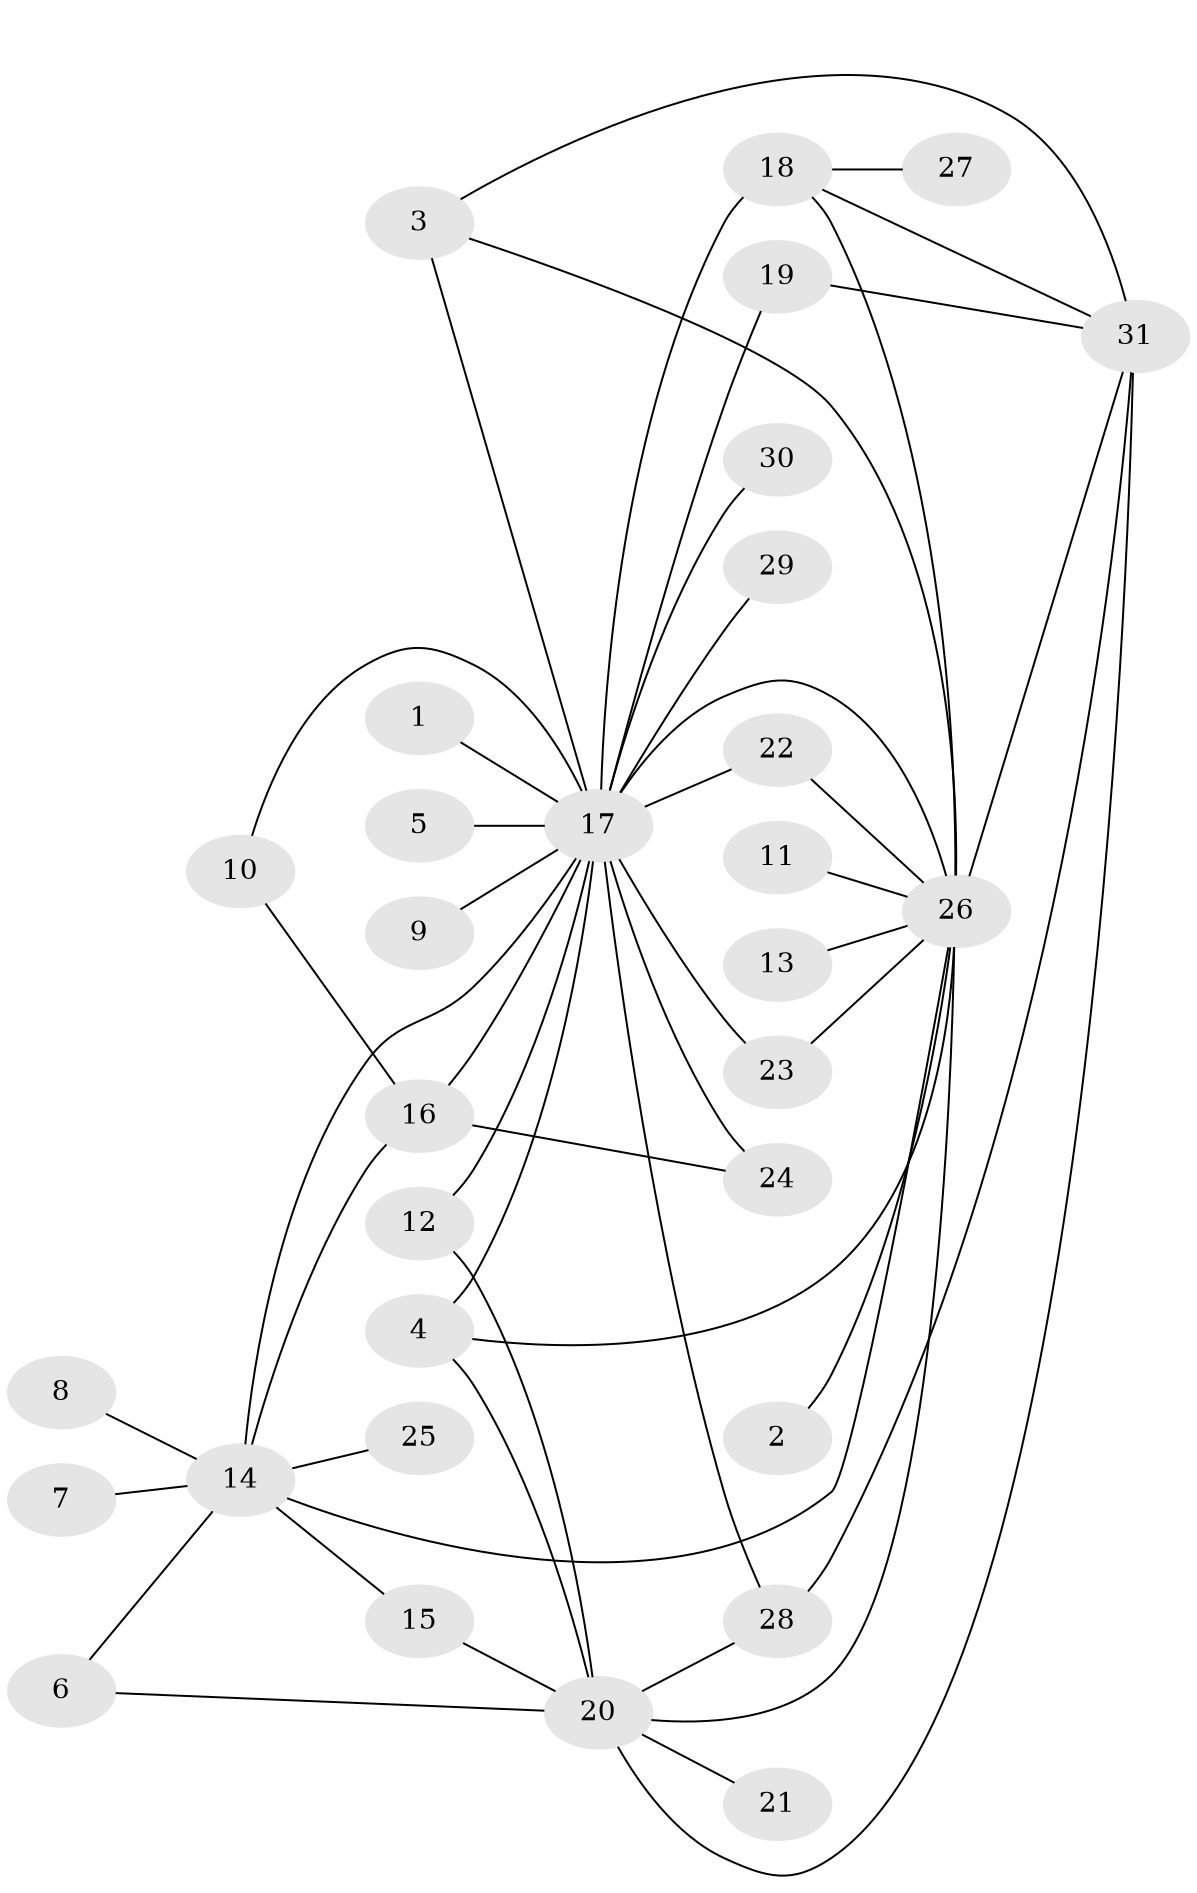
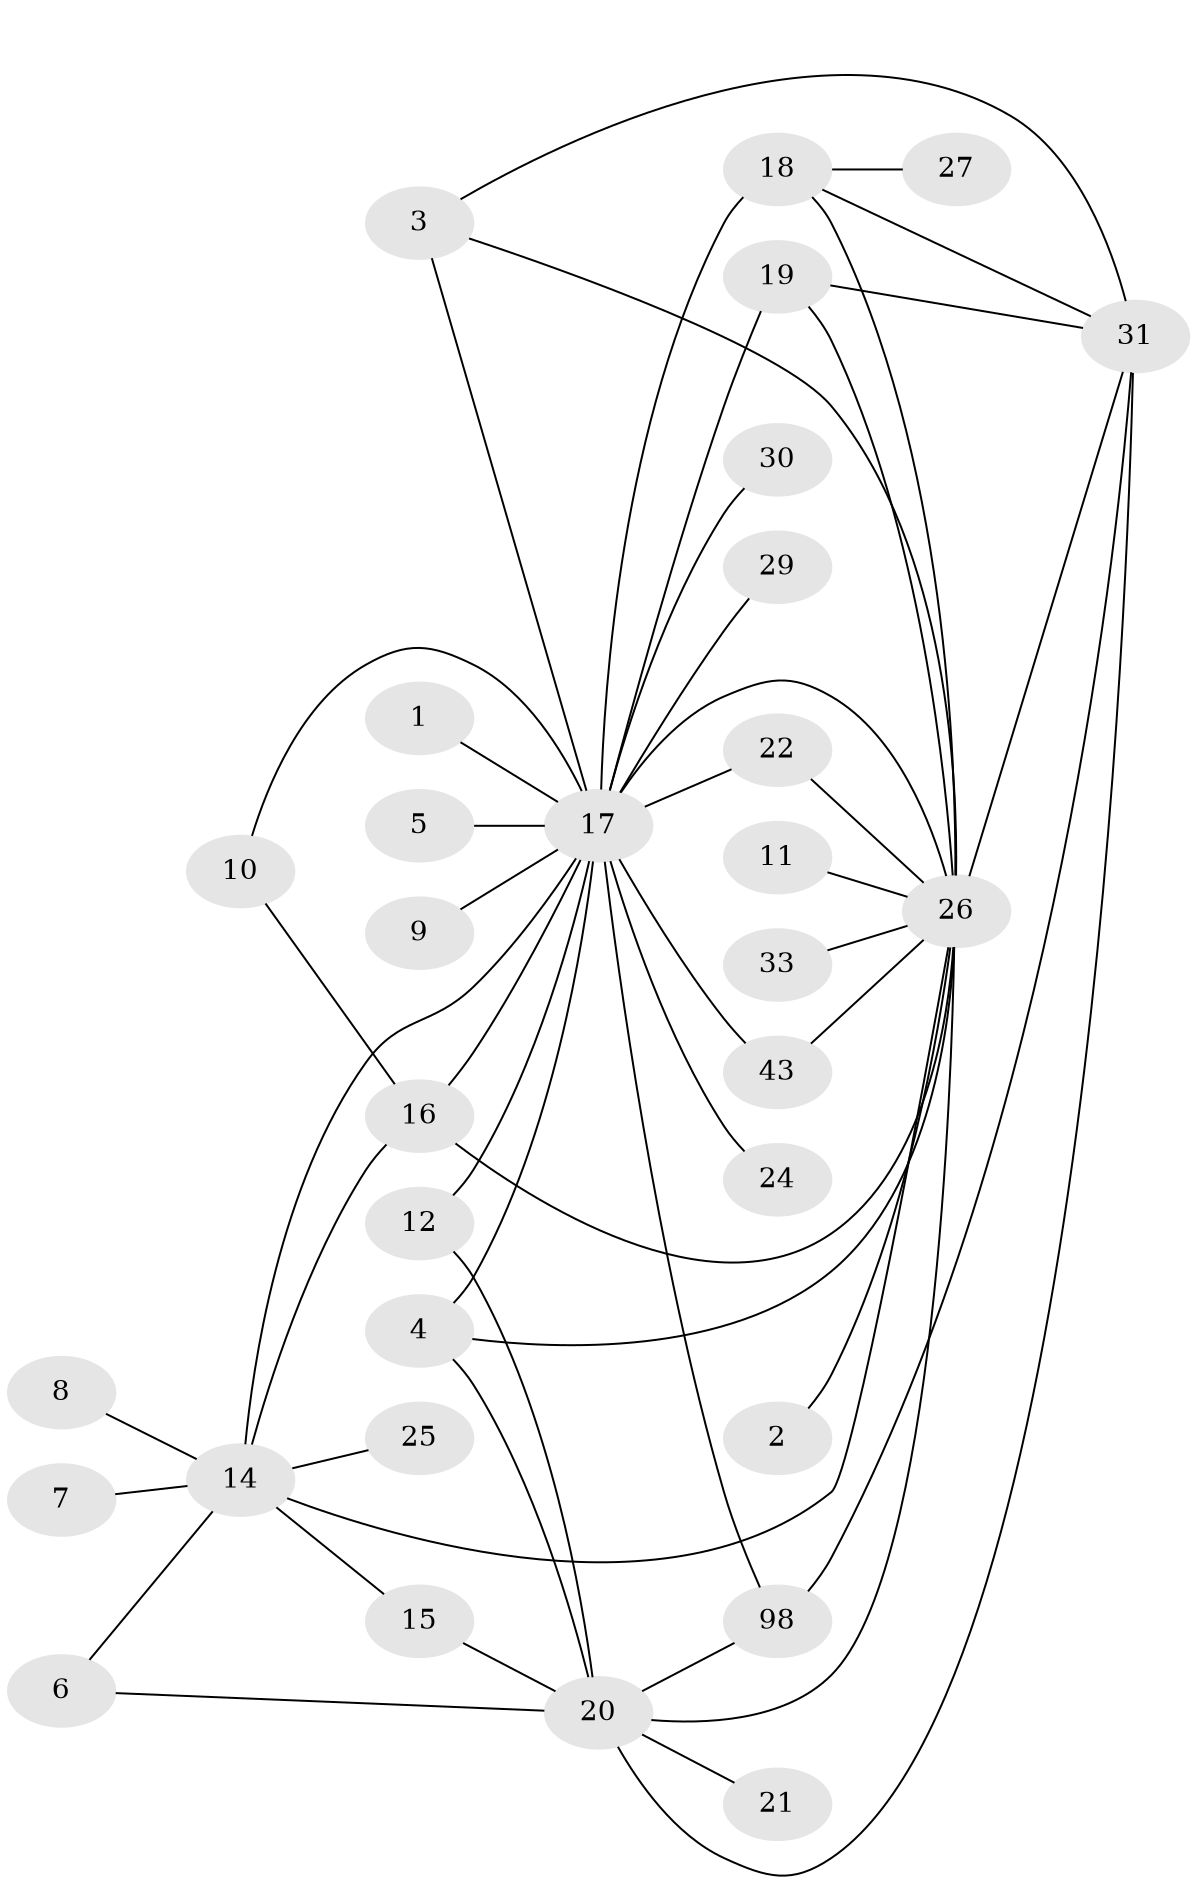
none -> (928, 670)
(778, 965) -> (778, 965)
(778, 1072) -> (778, 1072)
(599, 1148) -> (791, 1252)
(778, 1621) -> (778, 1621)
